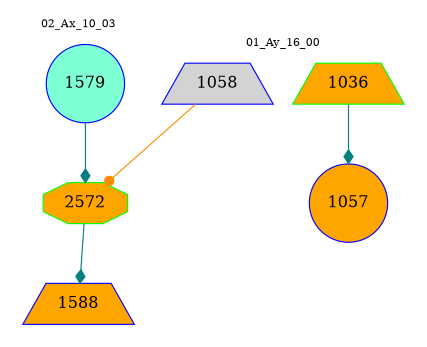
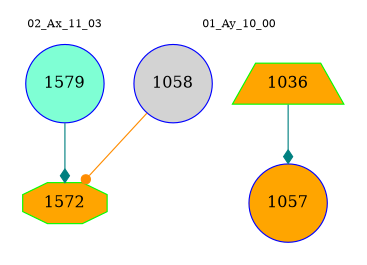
(79, 24) -> (65, 24)
(283, 43) -> (239, 24)
(218, 84) -> (173, 84)
(85, 203) -> (65, 203)
(79, 304) -> none
